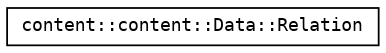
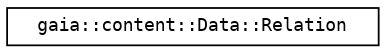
(193, 27) -> (193, 27)
